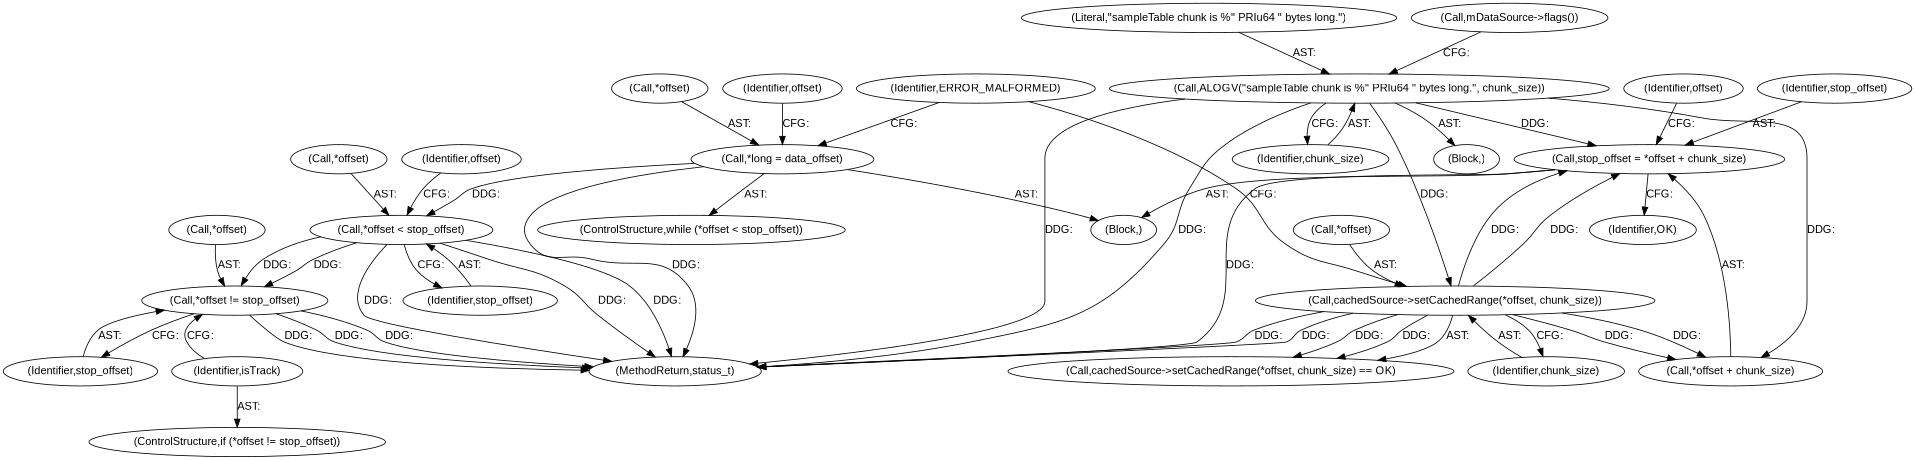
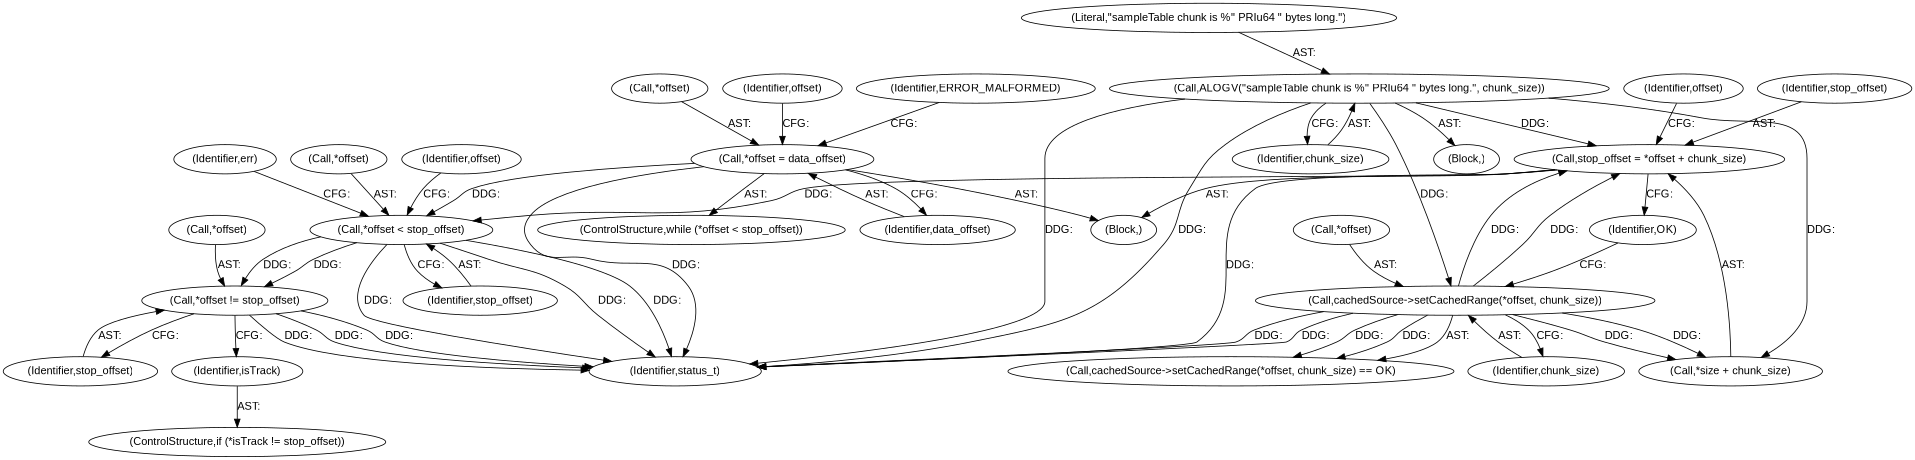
(1510, 18) -> none
none -> (225, 159)
(782, 159) -> (782, 159)
(1214, 175) -> (1566, 266)
none -> (1017, 179)
none -> (938, 230)
(186, 341) -> (235, 332)
(675, 371) -> (675, 371)
(1731, 371) -> (1731, 371)
(237, 442) -> (237, 442)
